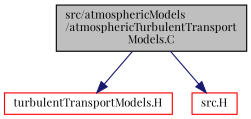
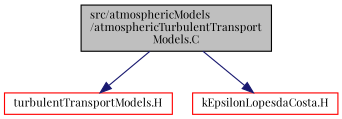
(215, 104) -> (265, 104)
